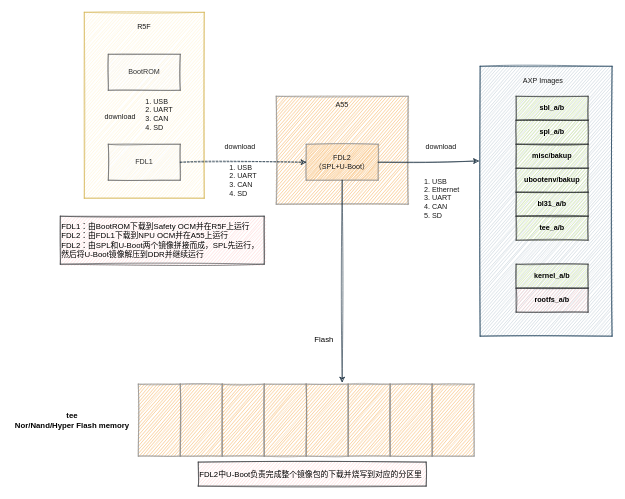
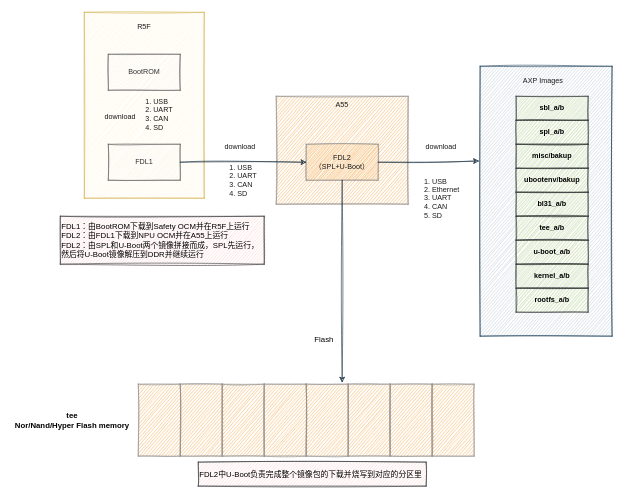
(239, 162) -> (239, 162)
none -> (552, 252)
(552, 300) -> (552, 300)
